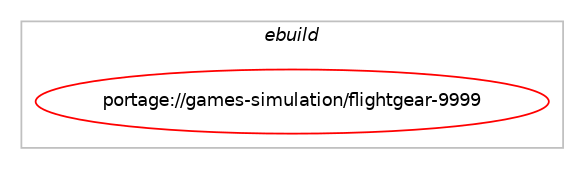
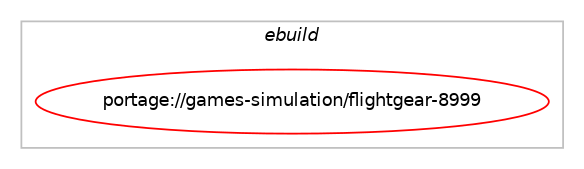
(292, 102) -> (292, 102)
